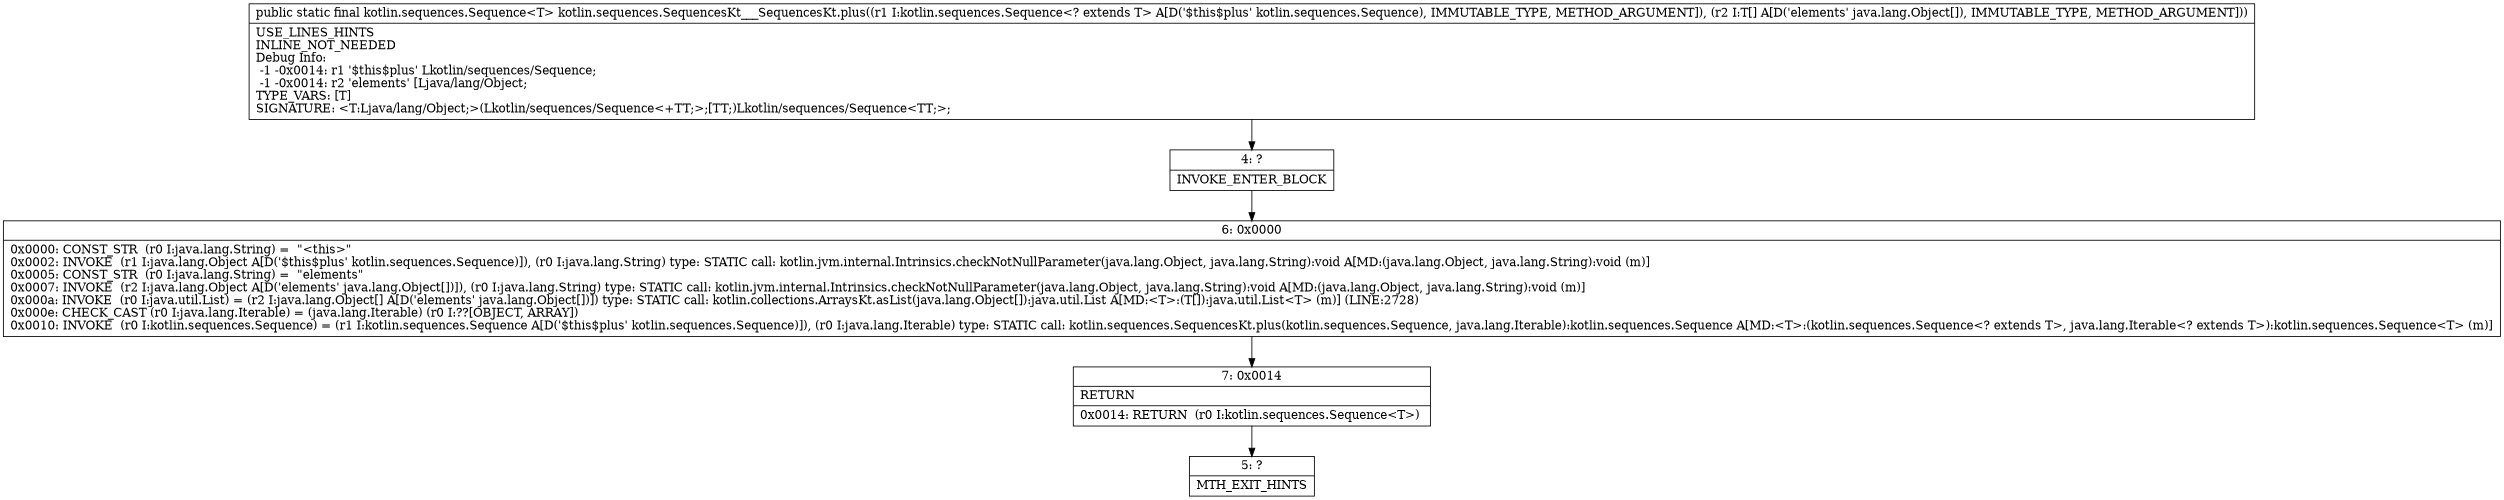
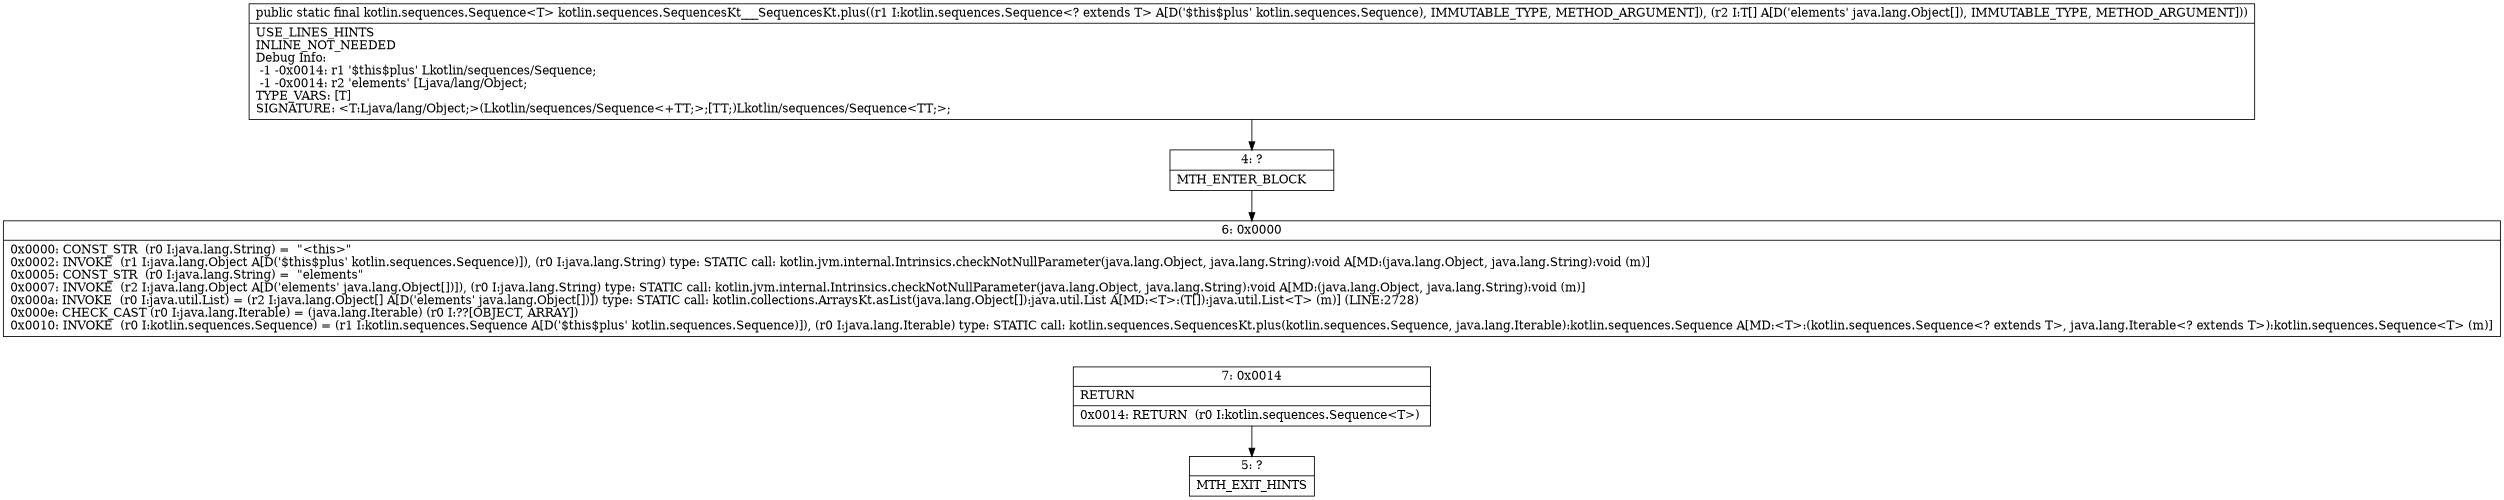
(1252, 180) -> (1242, 180)
(1252, 347) -> none
